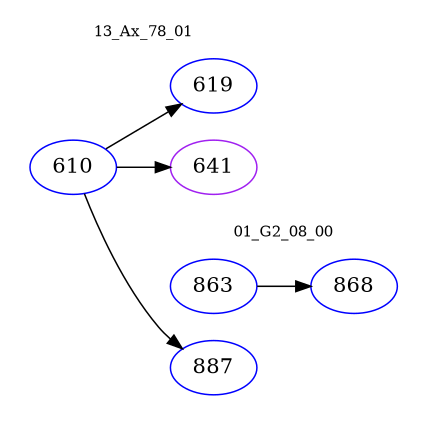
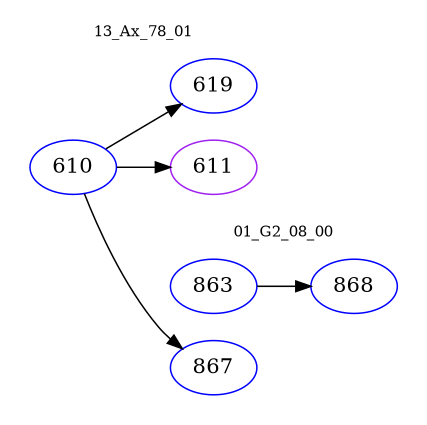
(214, 167) -> (214, 167)
(214, 368) -> (214, 368)
